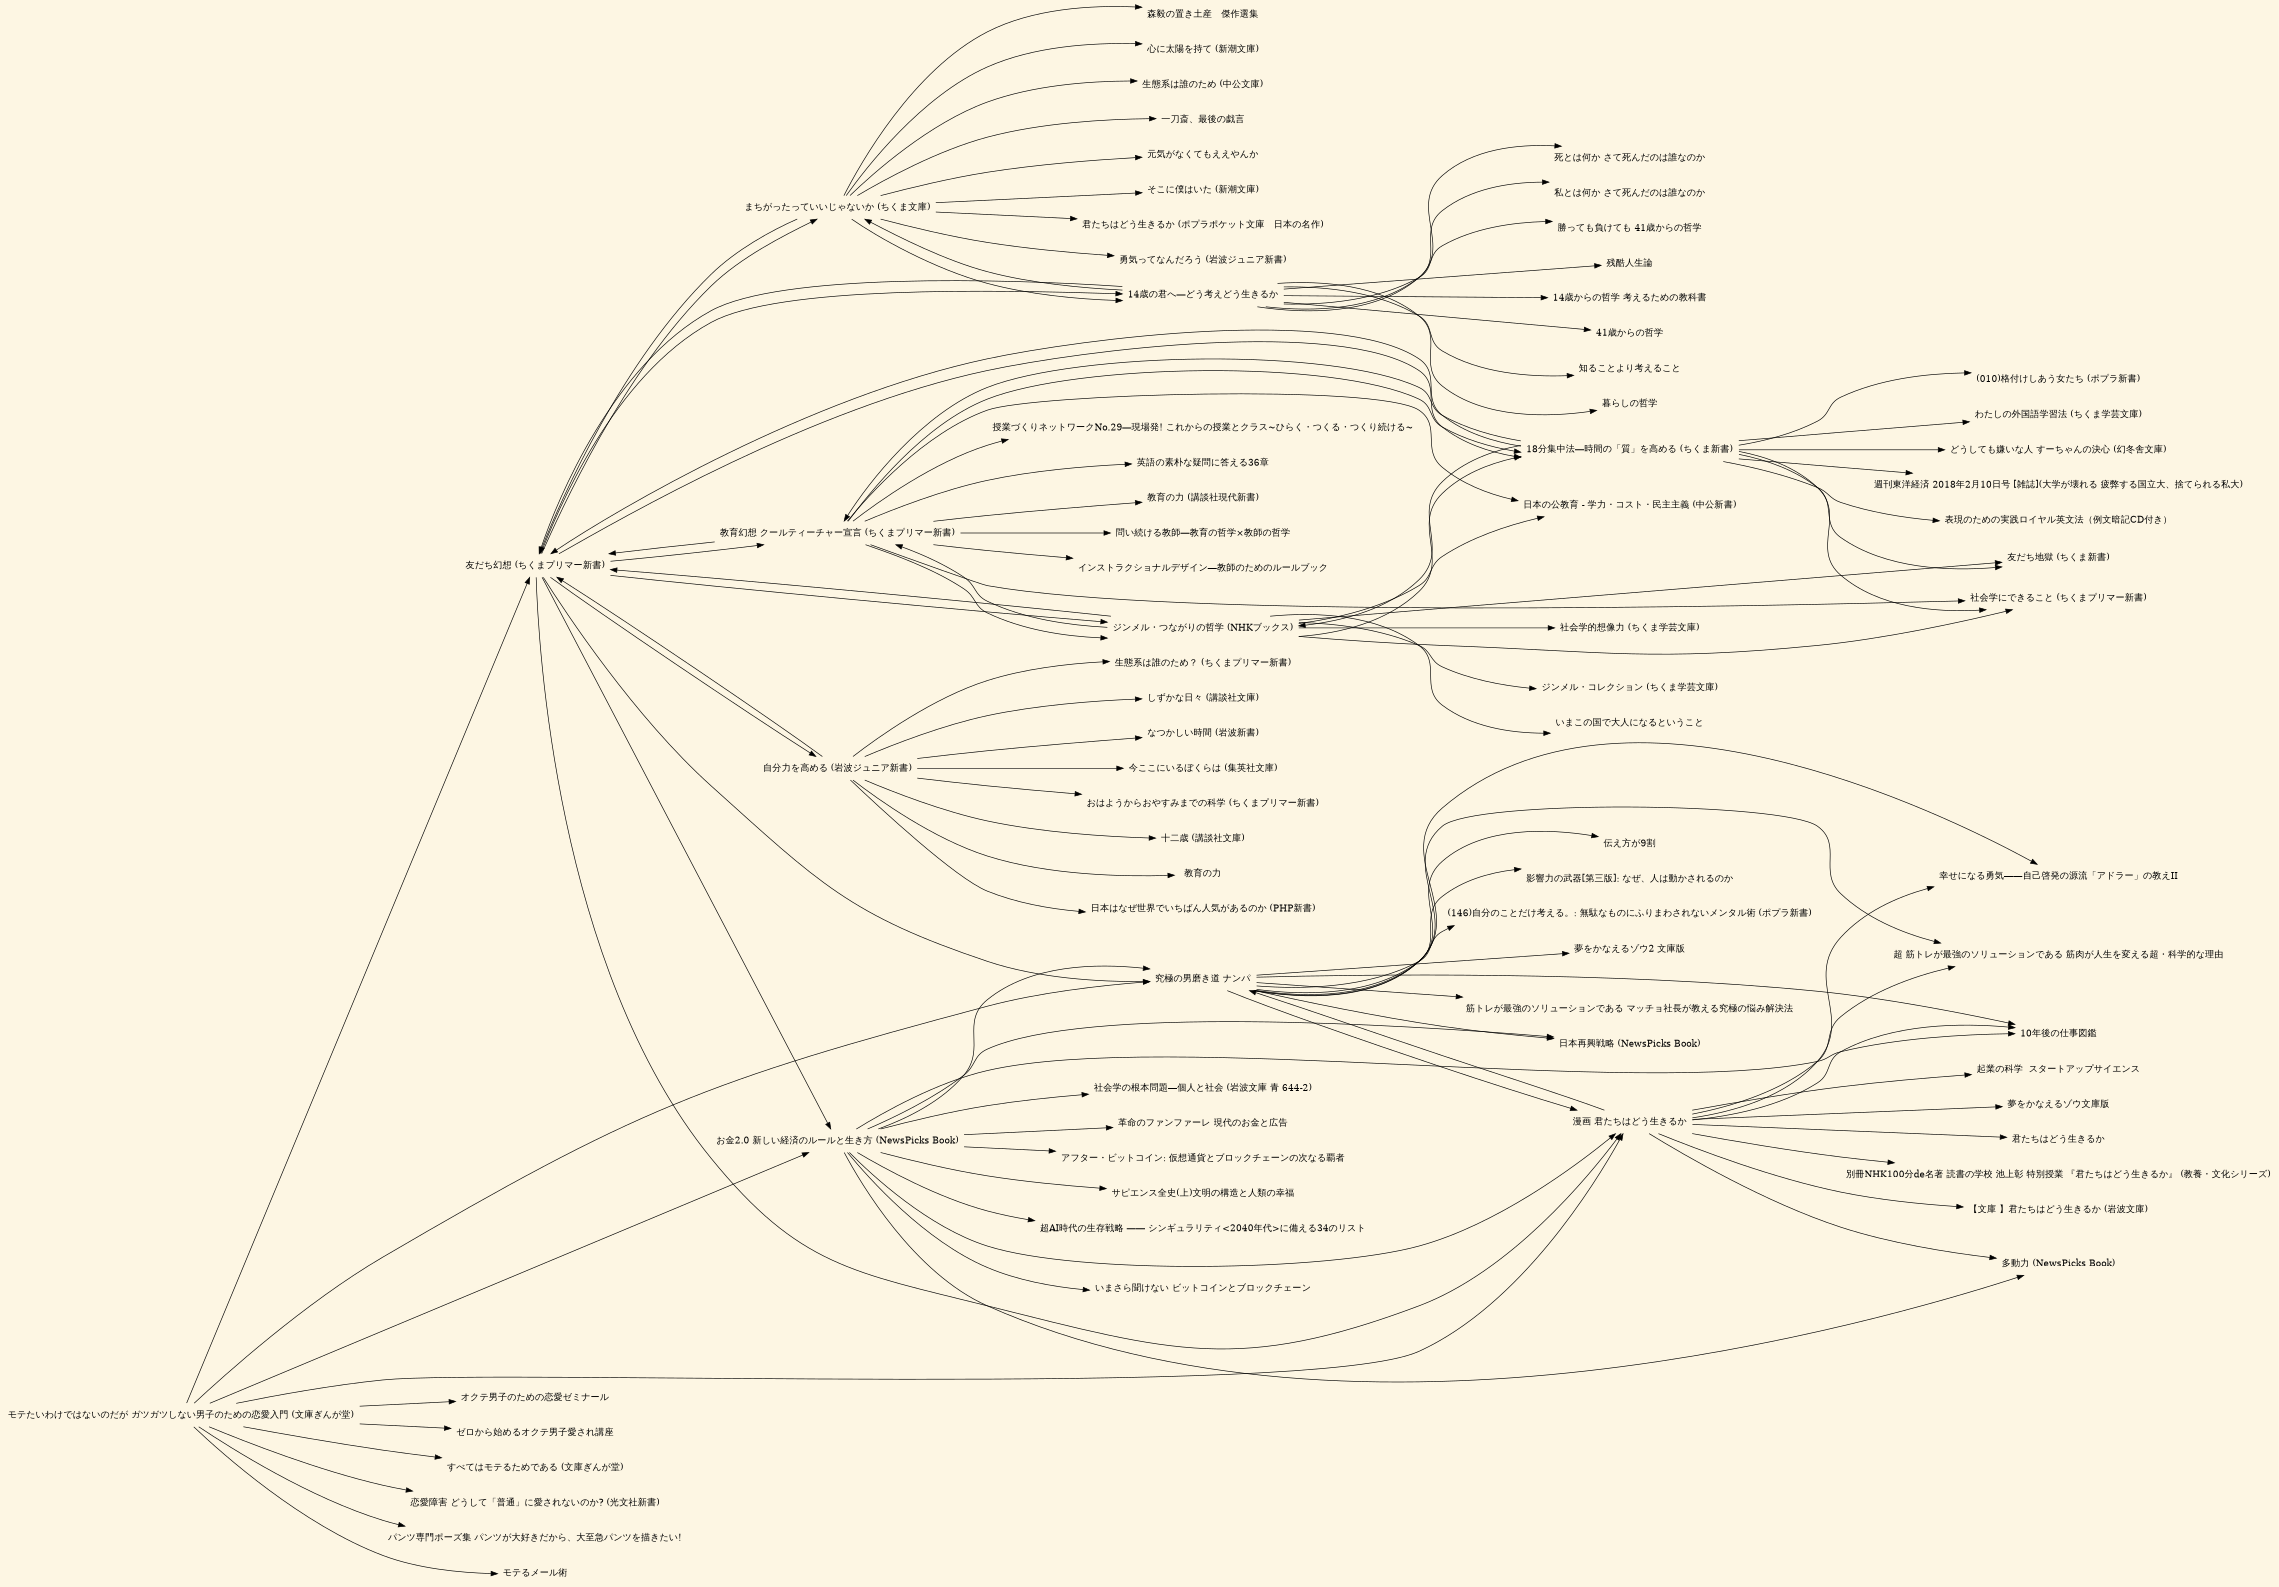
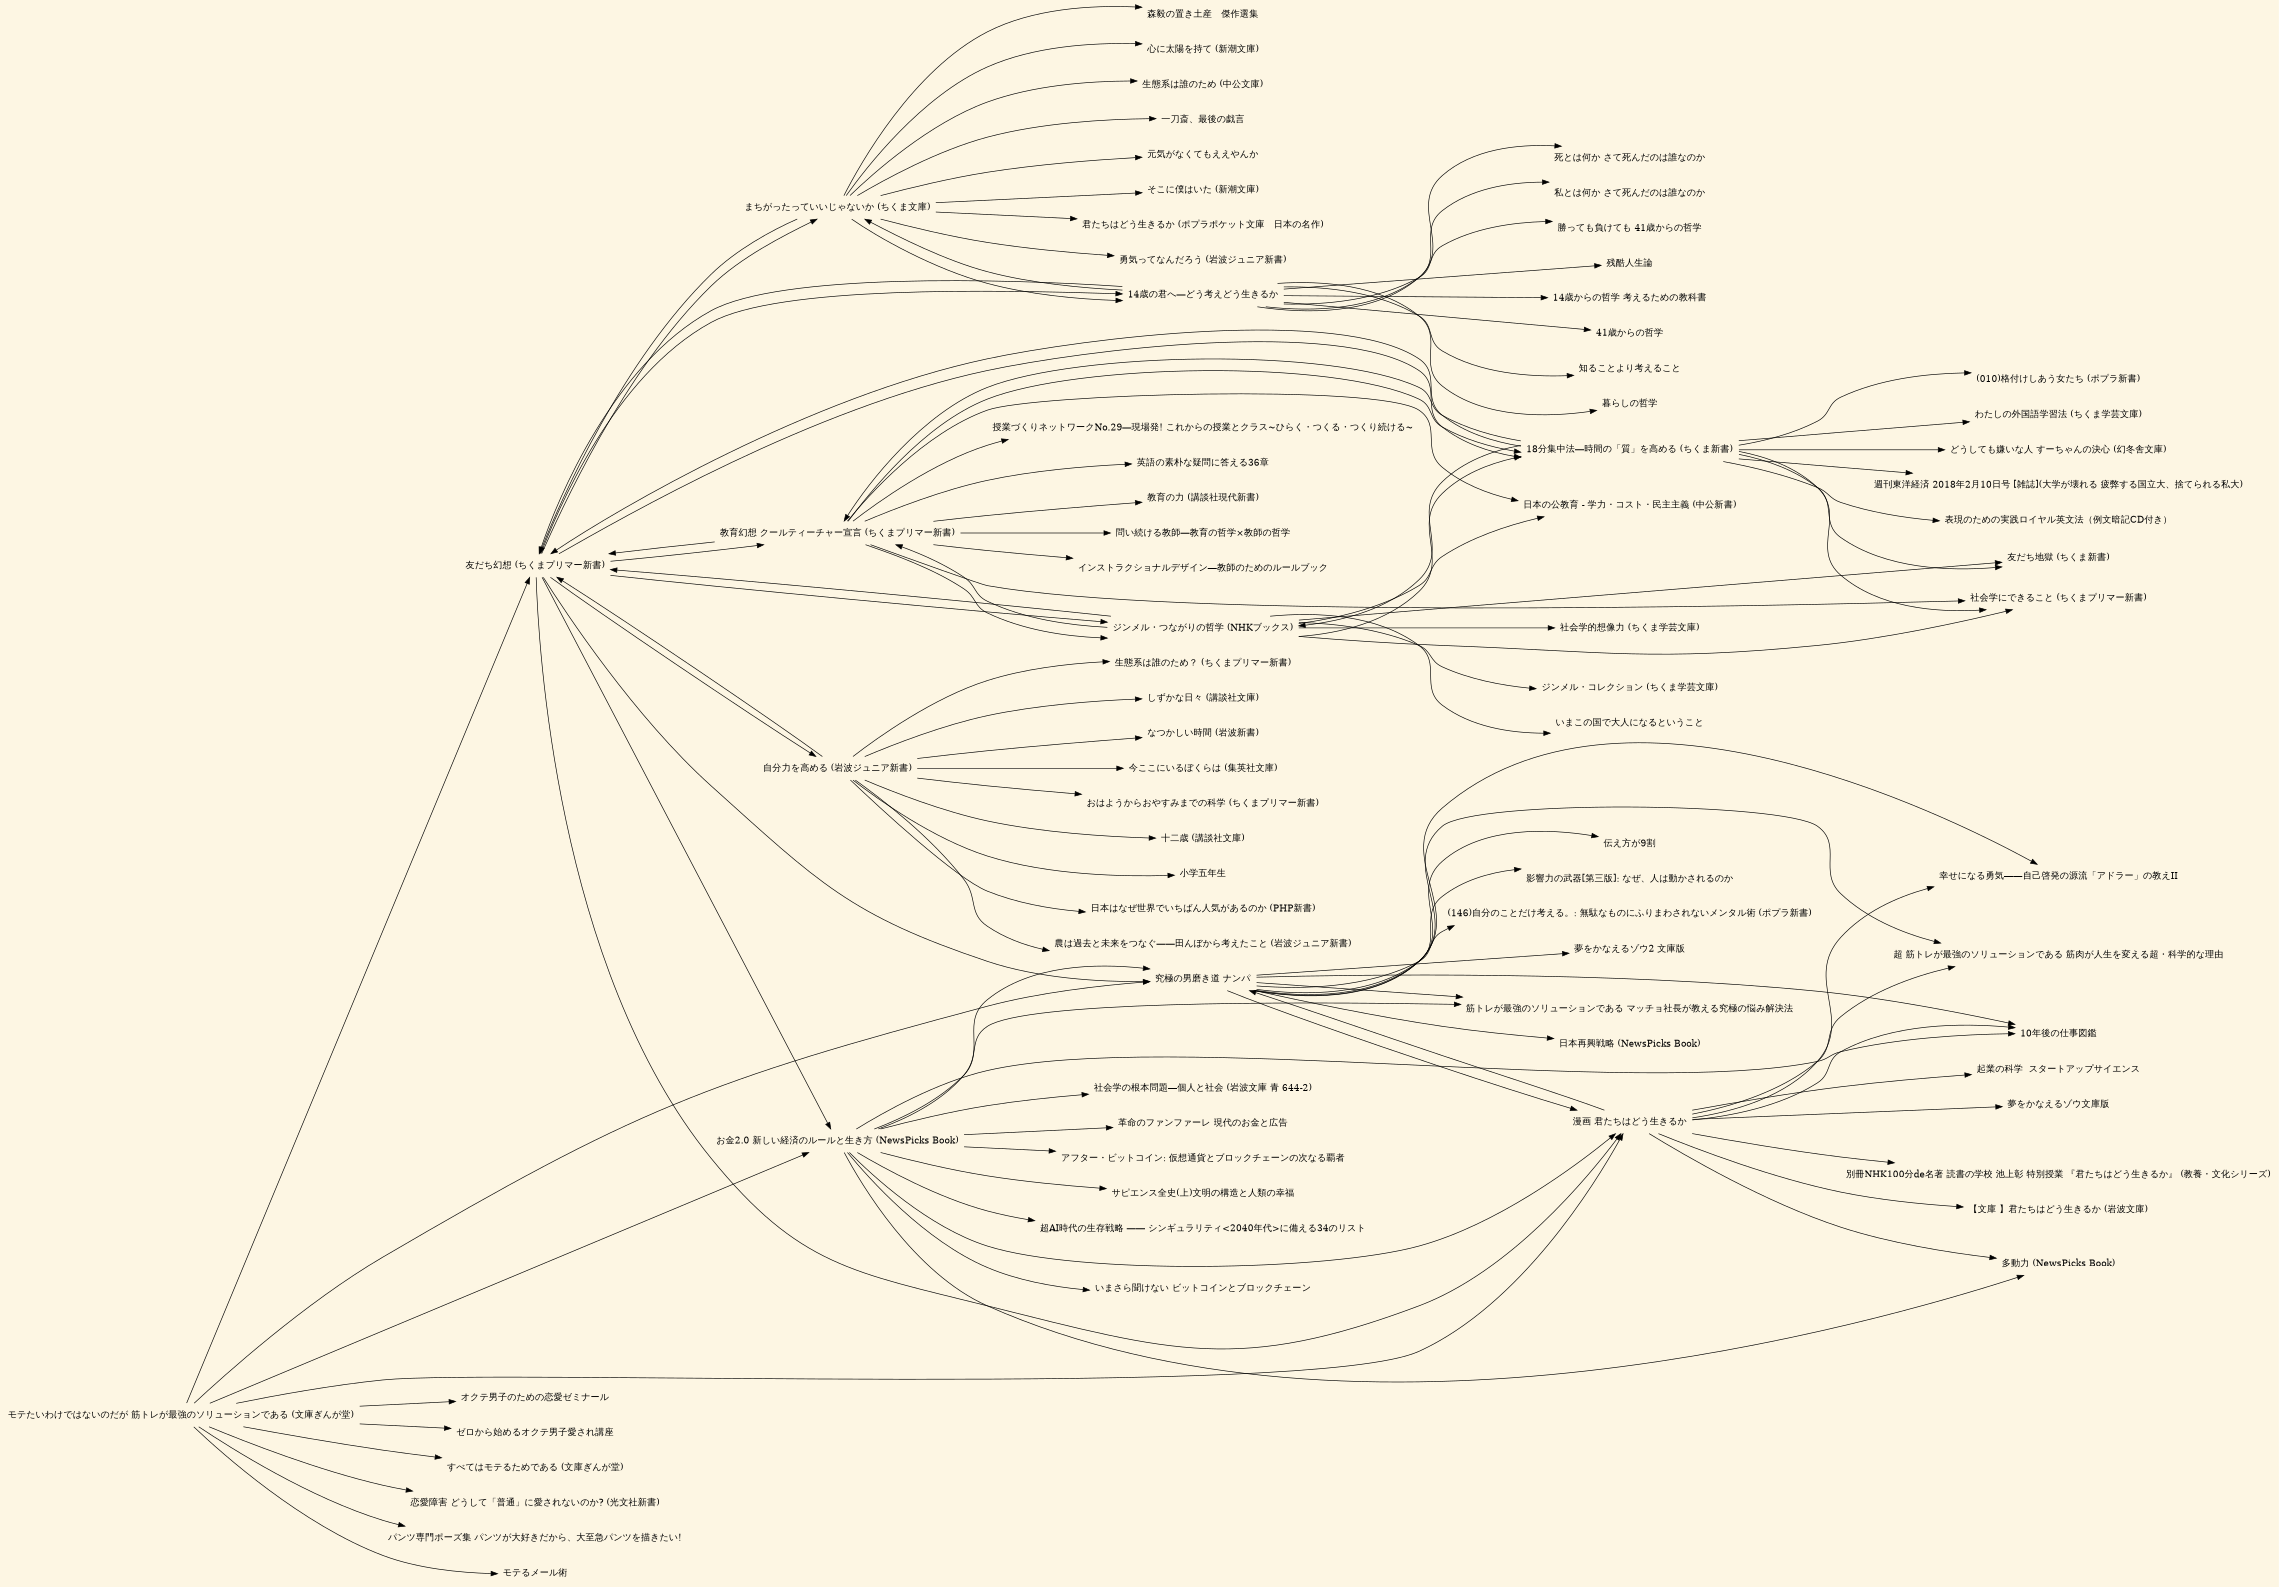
(1203, 874) -> (1203, 874)
none -> (1203, 944)
(1193, 1022) -> (1139, 1006)
(2059, 1139) -> none
(181, 1415) -> (181, 1415)
